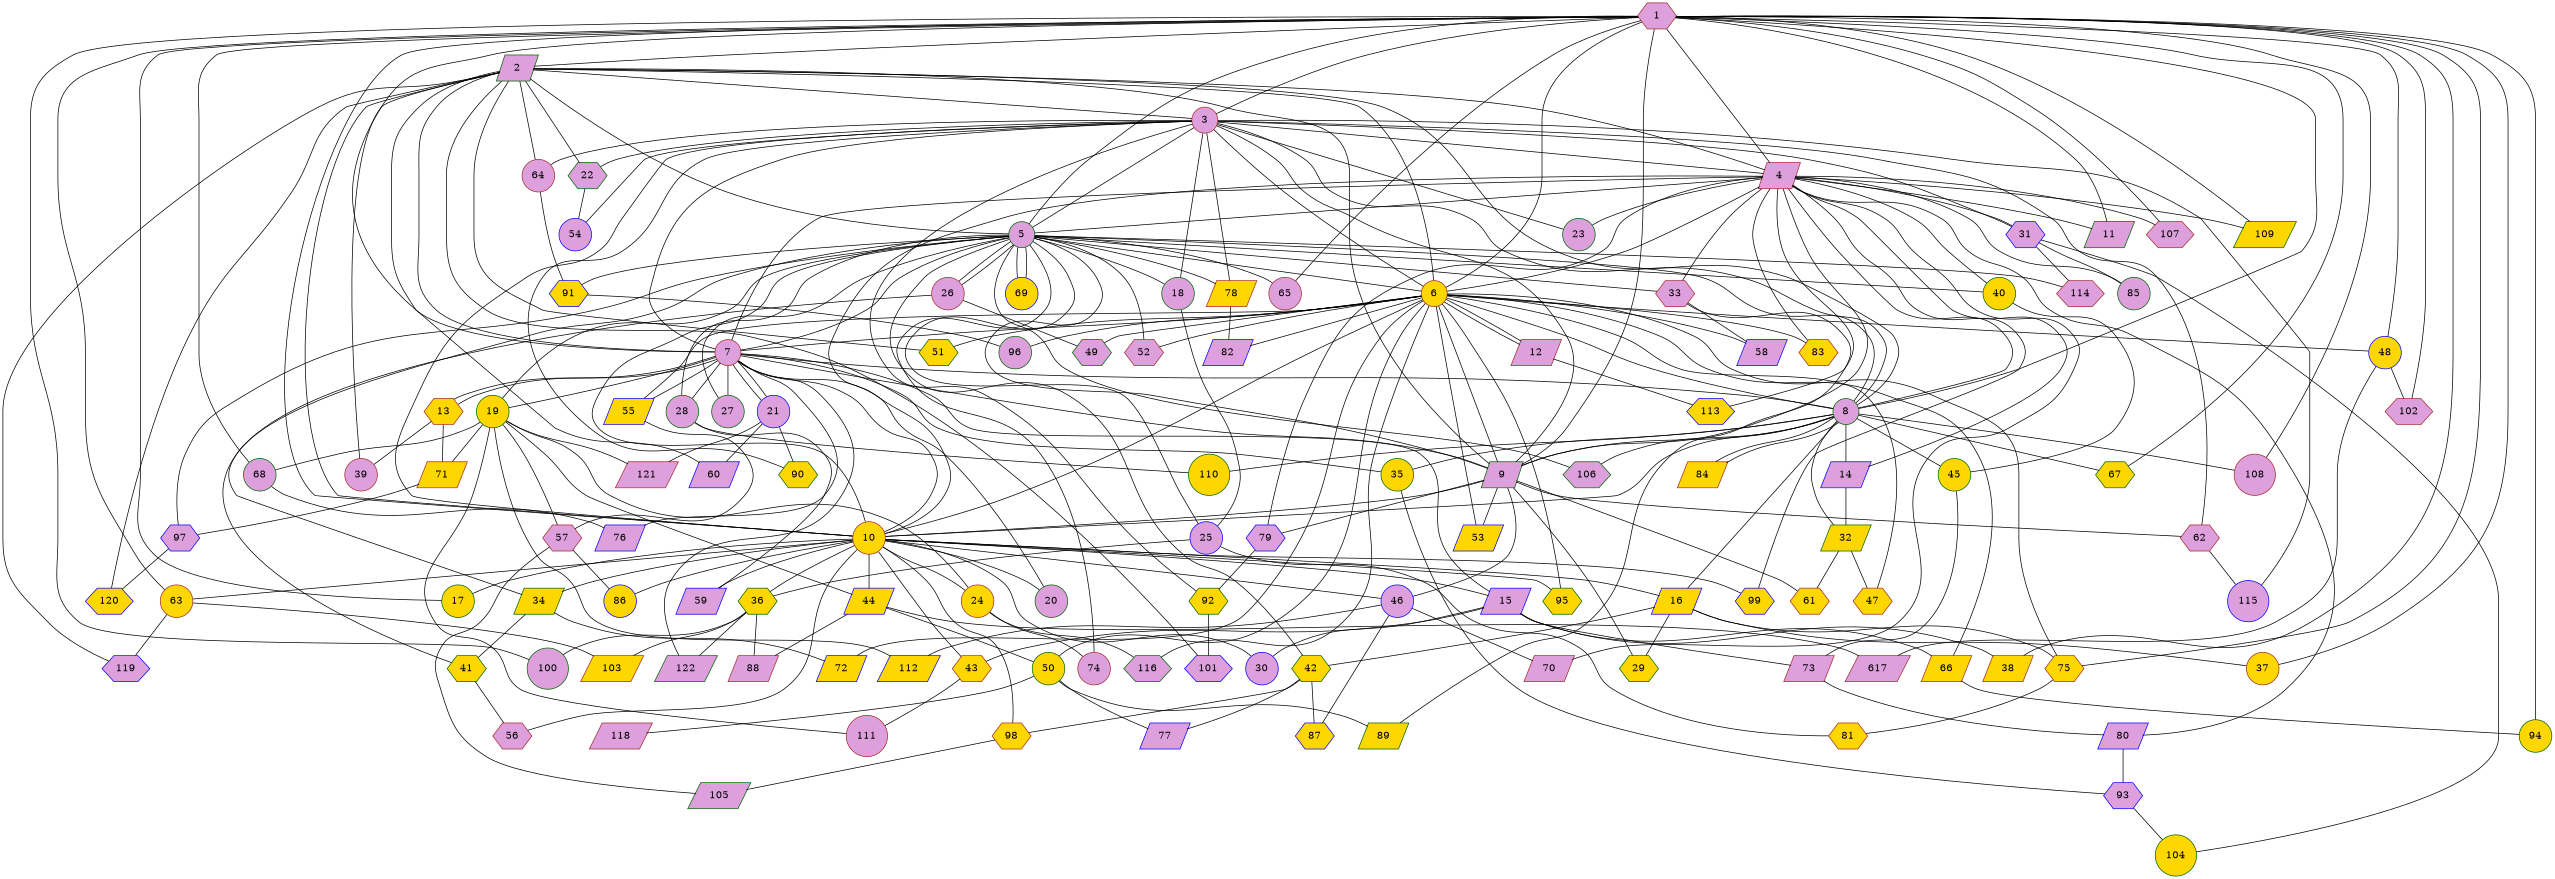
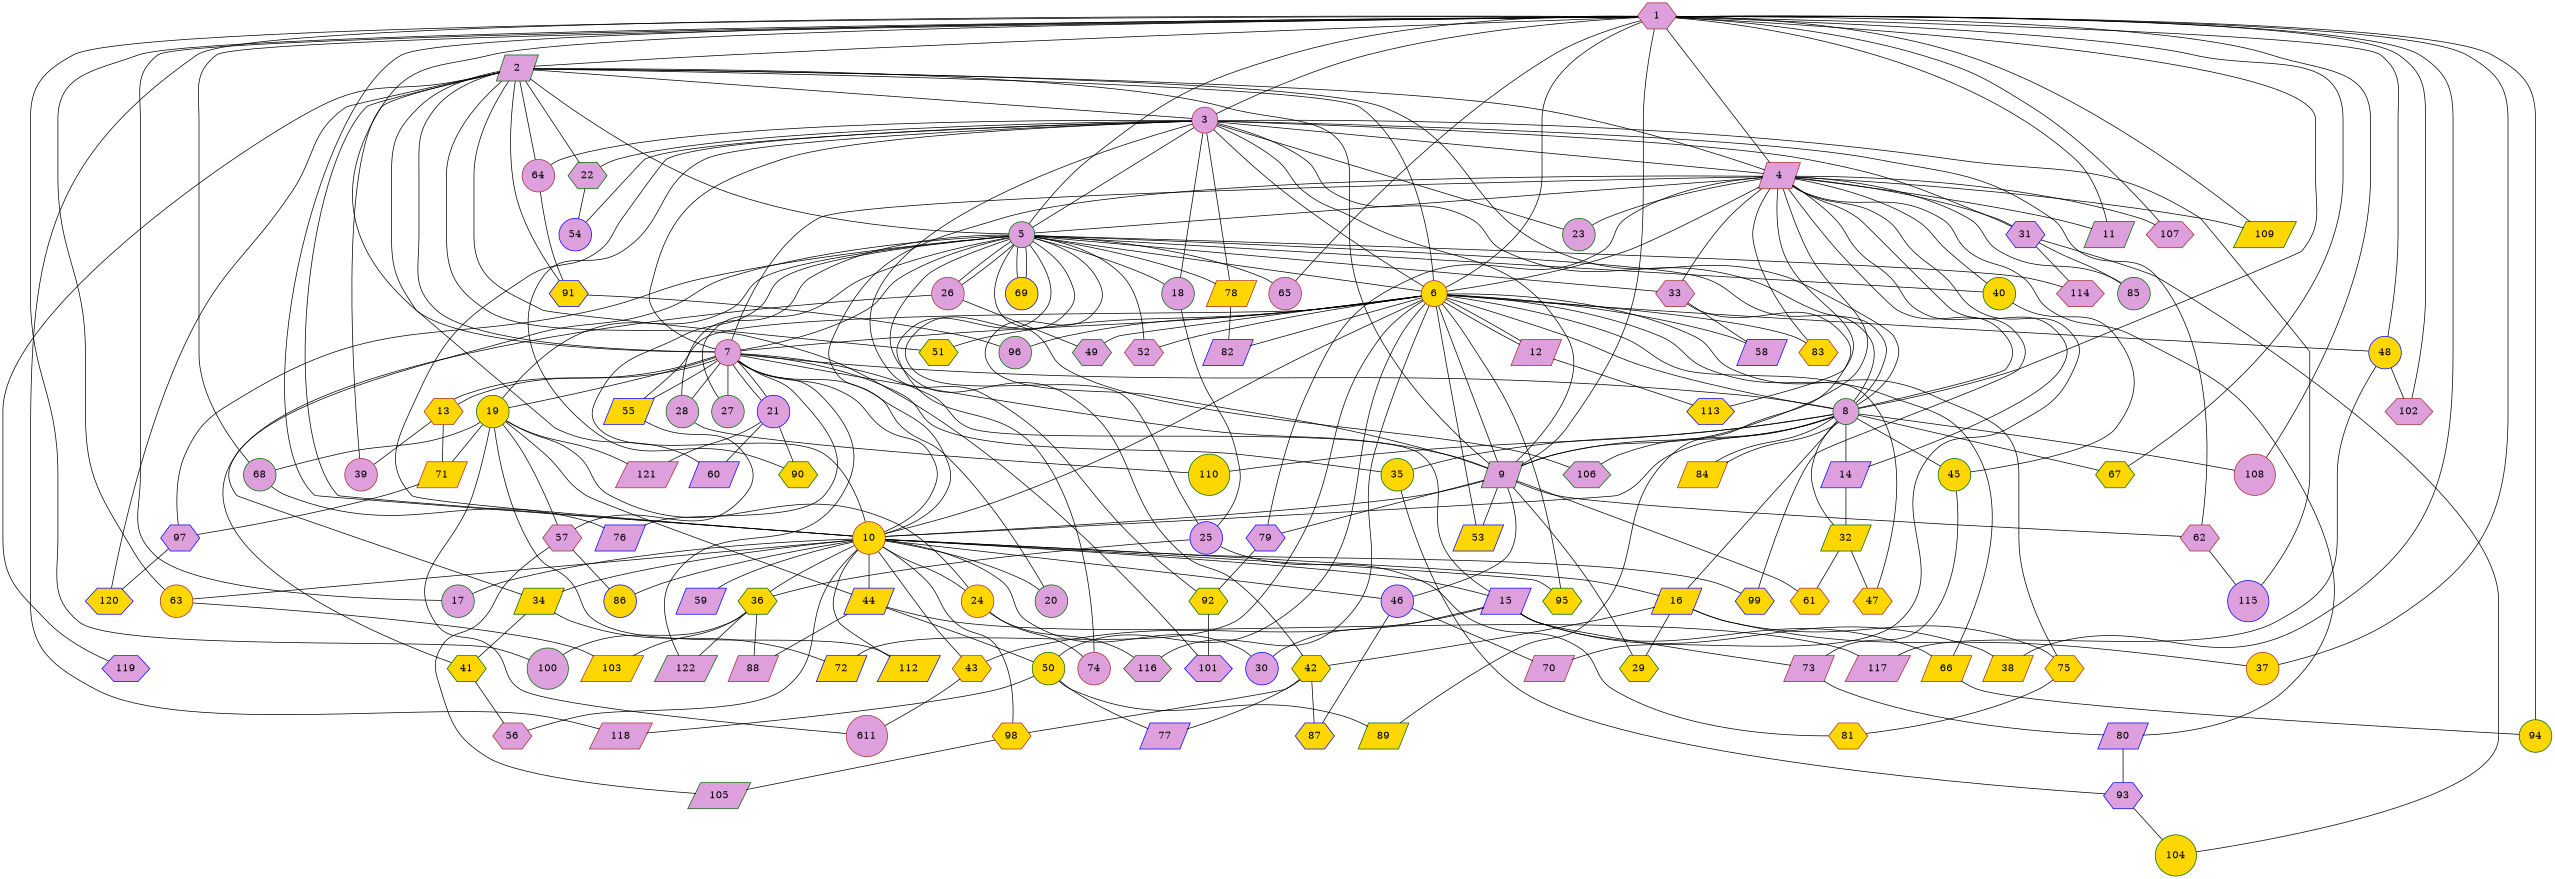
(2480, 108) -> (175, 72)
(794, 250) -> (514, 186)
(831, 468) -> none
(458, 601) -> (458, 601)
(1257, 624) -> (835, 614)
(153, 632) -> none
(1878, 669) -> (1878, 669)
(867, 736) -> (867, 736)
